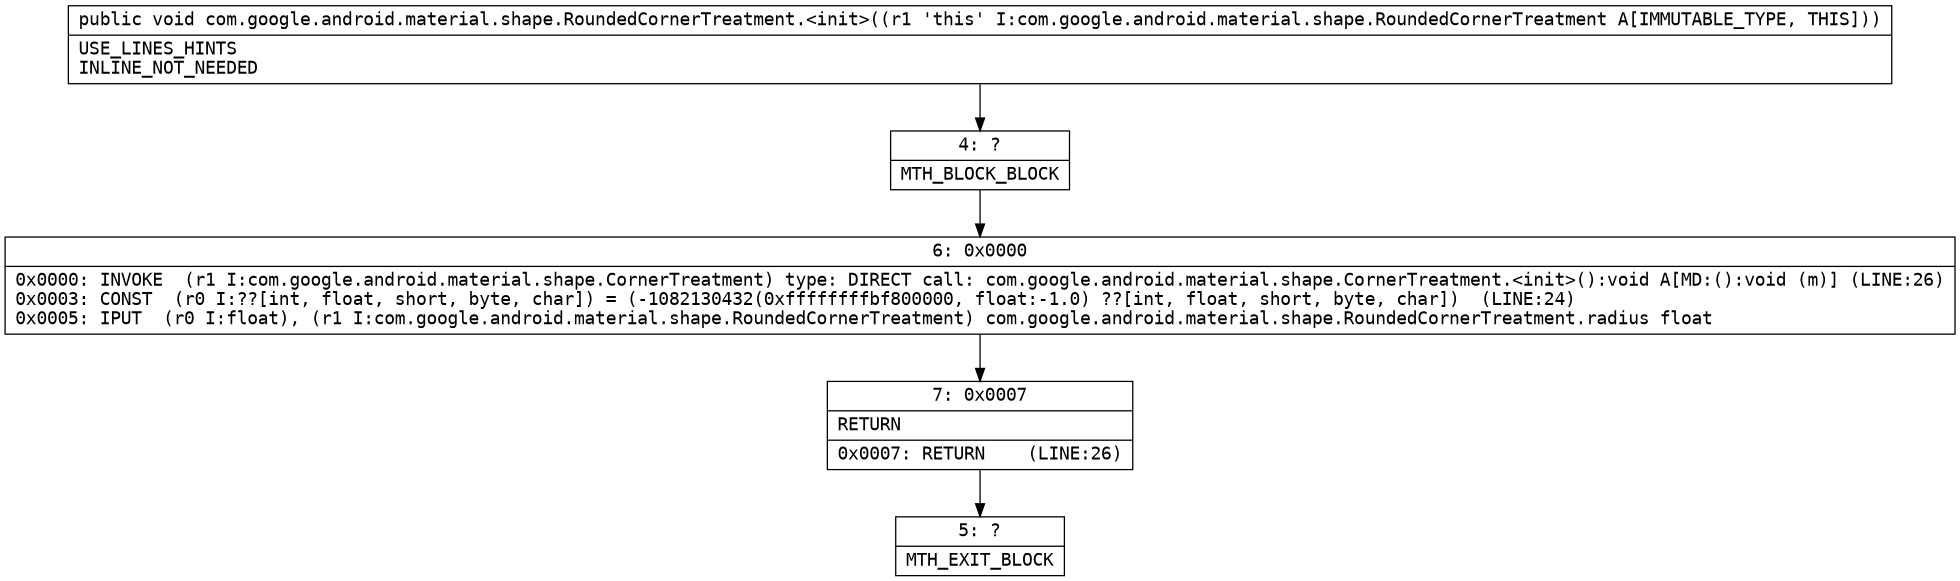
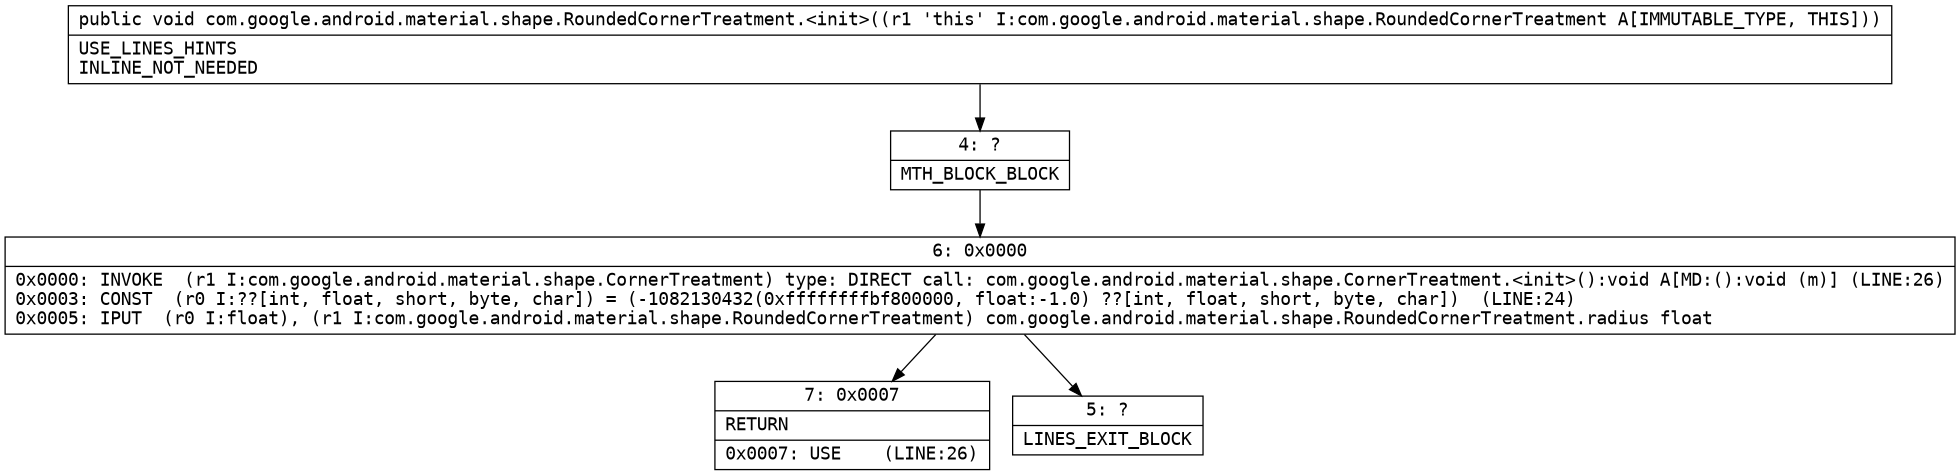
(980, 454) -> (852, 454)
(980, 487) -> (1048, 360)
(980, 560) -> (1108, 440)
